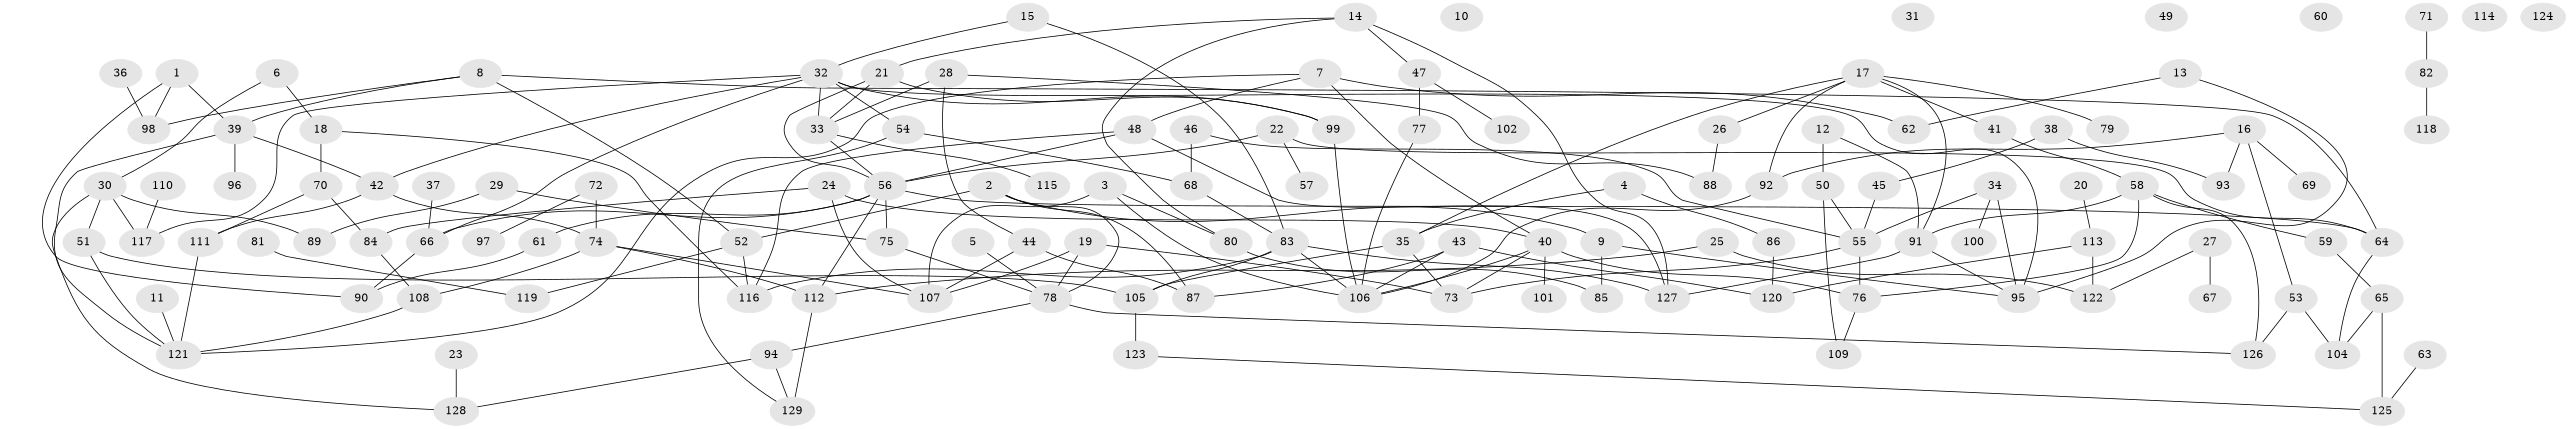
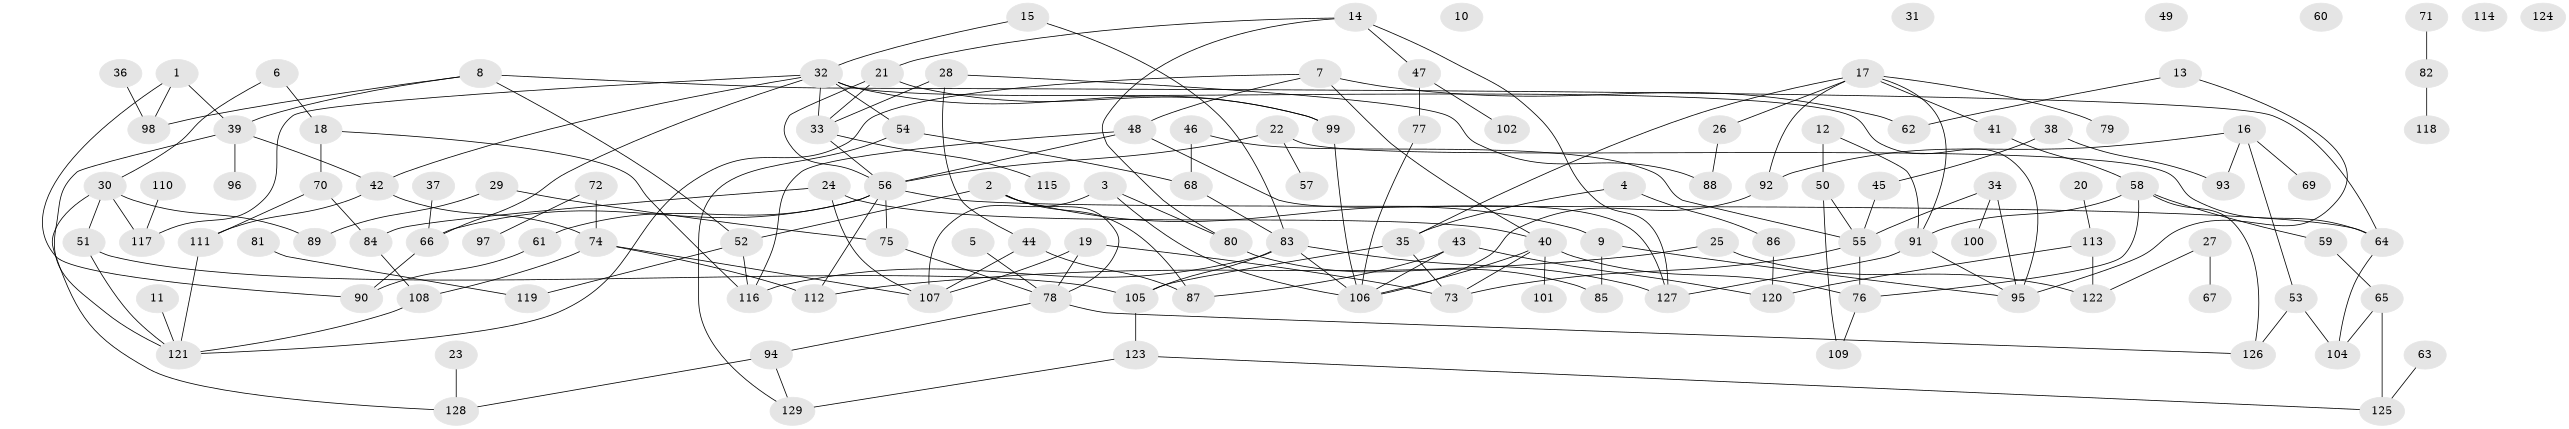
(803, 355) -> (964, 383)
